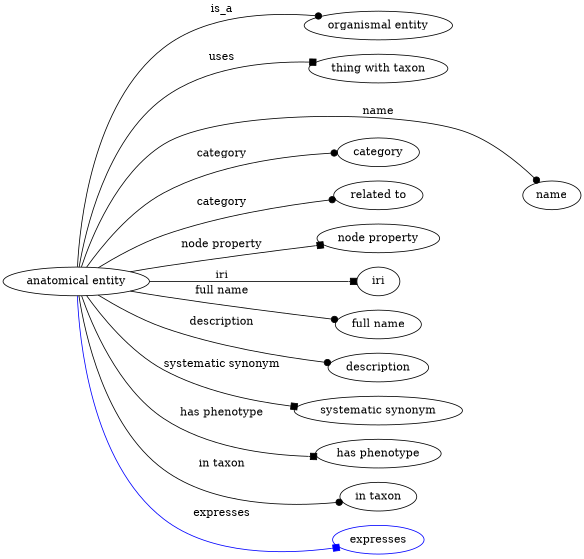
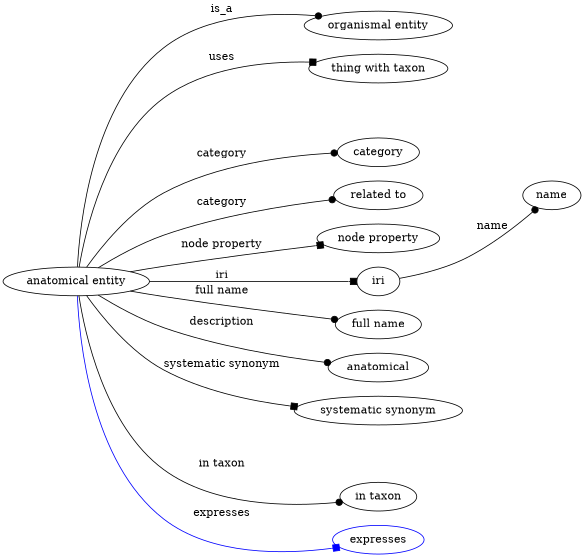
(280, 118) -> (471, 255)
(378, 368) -> (378, 368)
(378, 454) -> none
